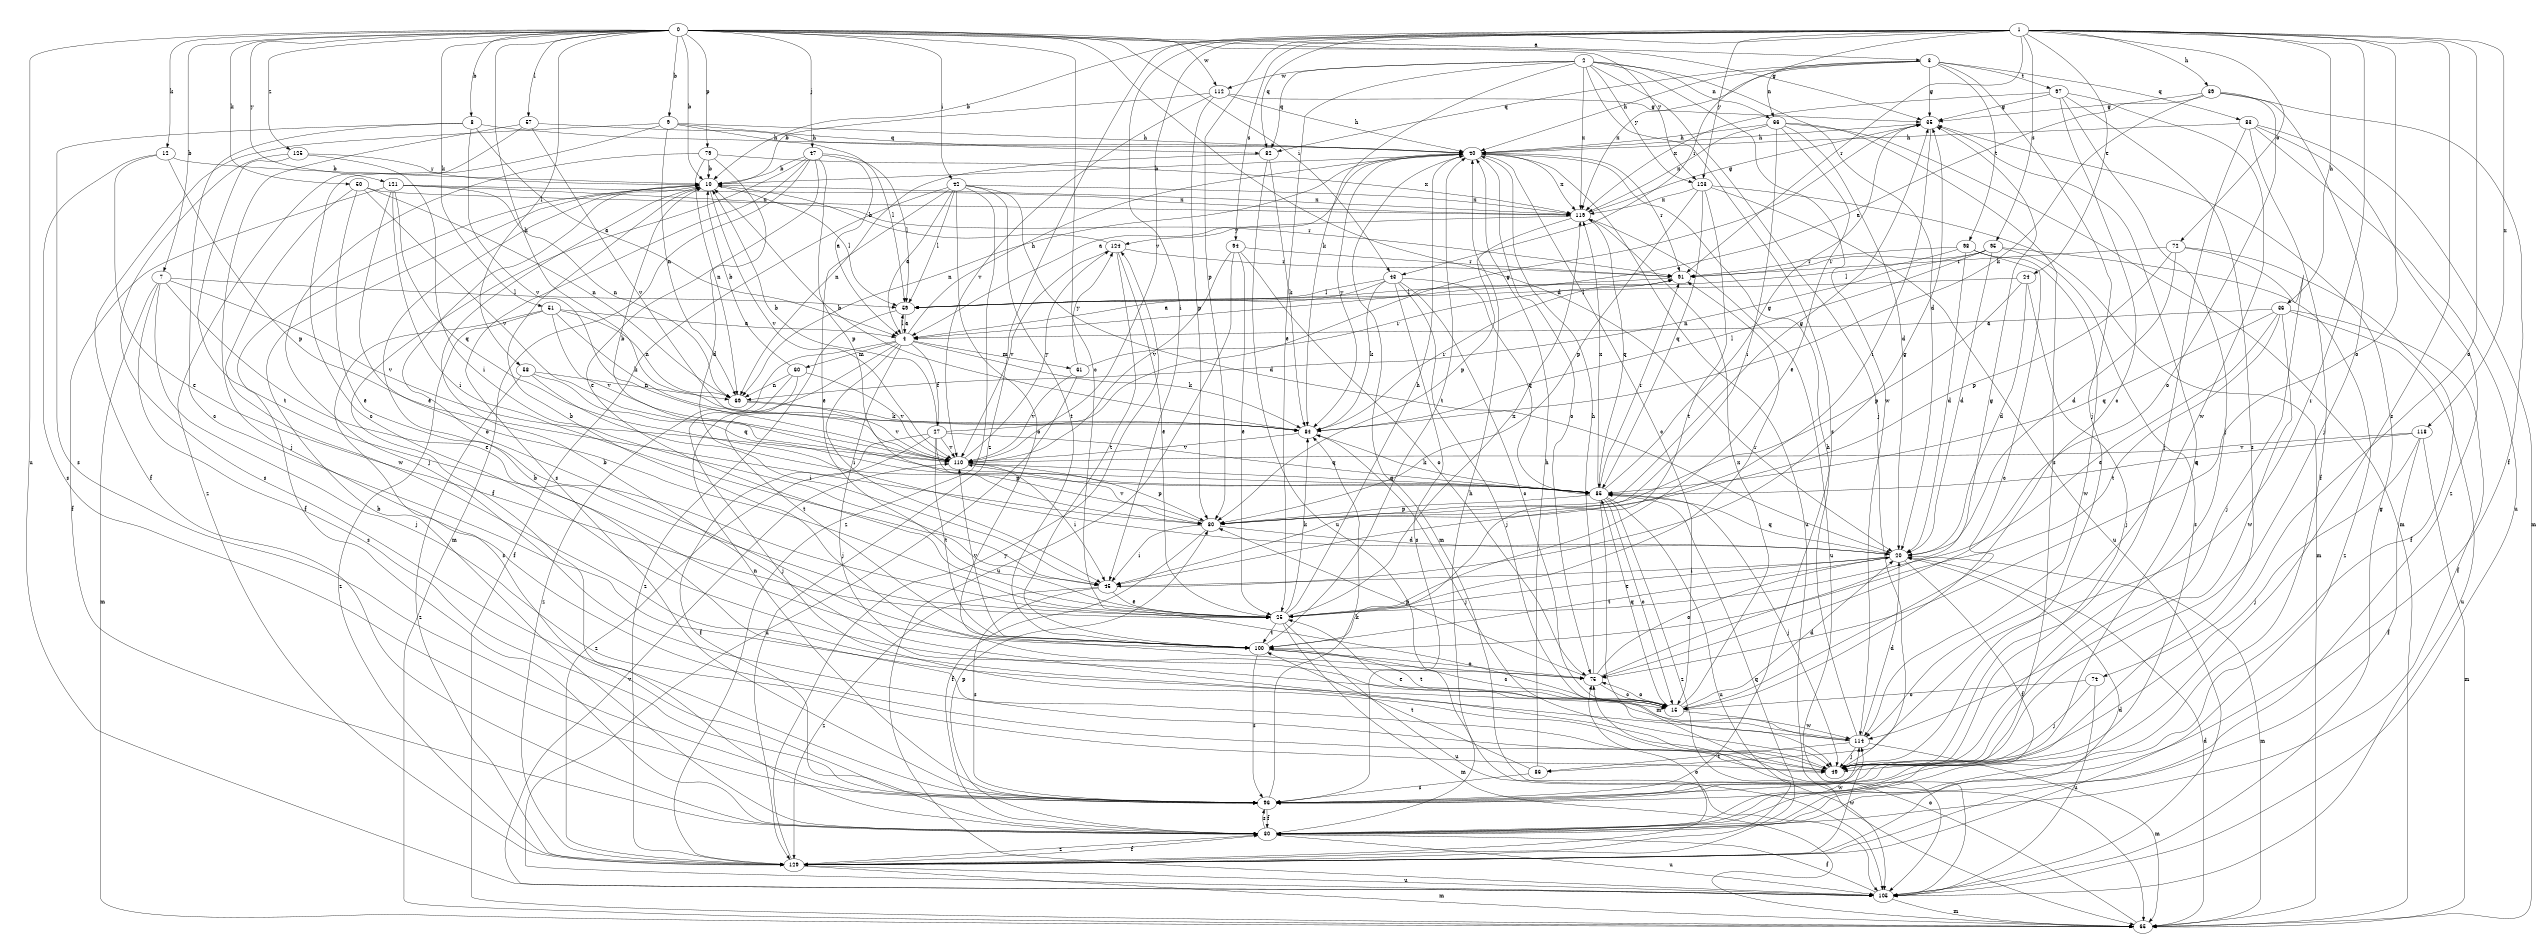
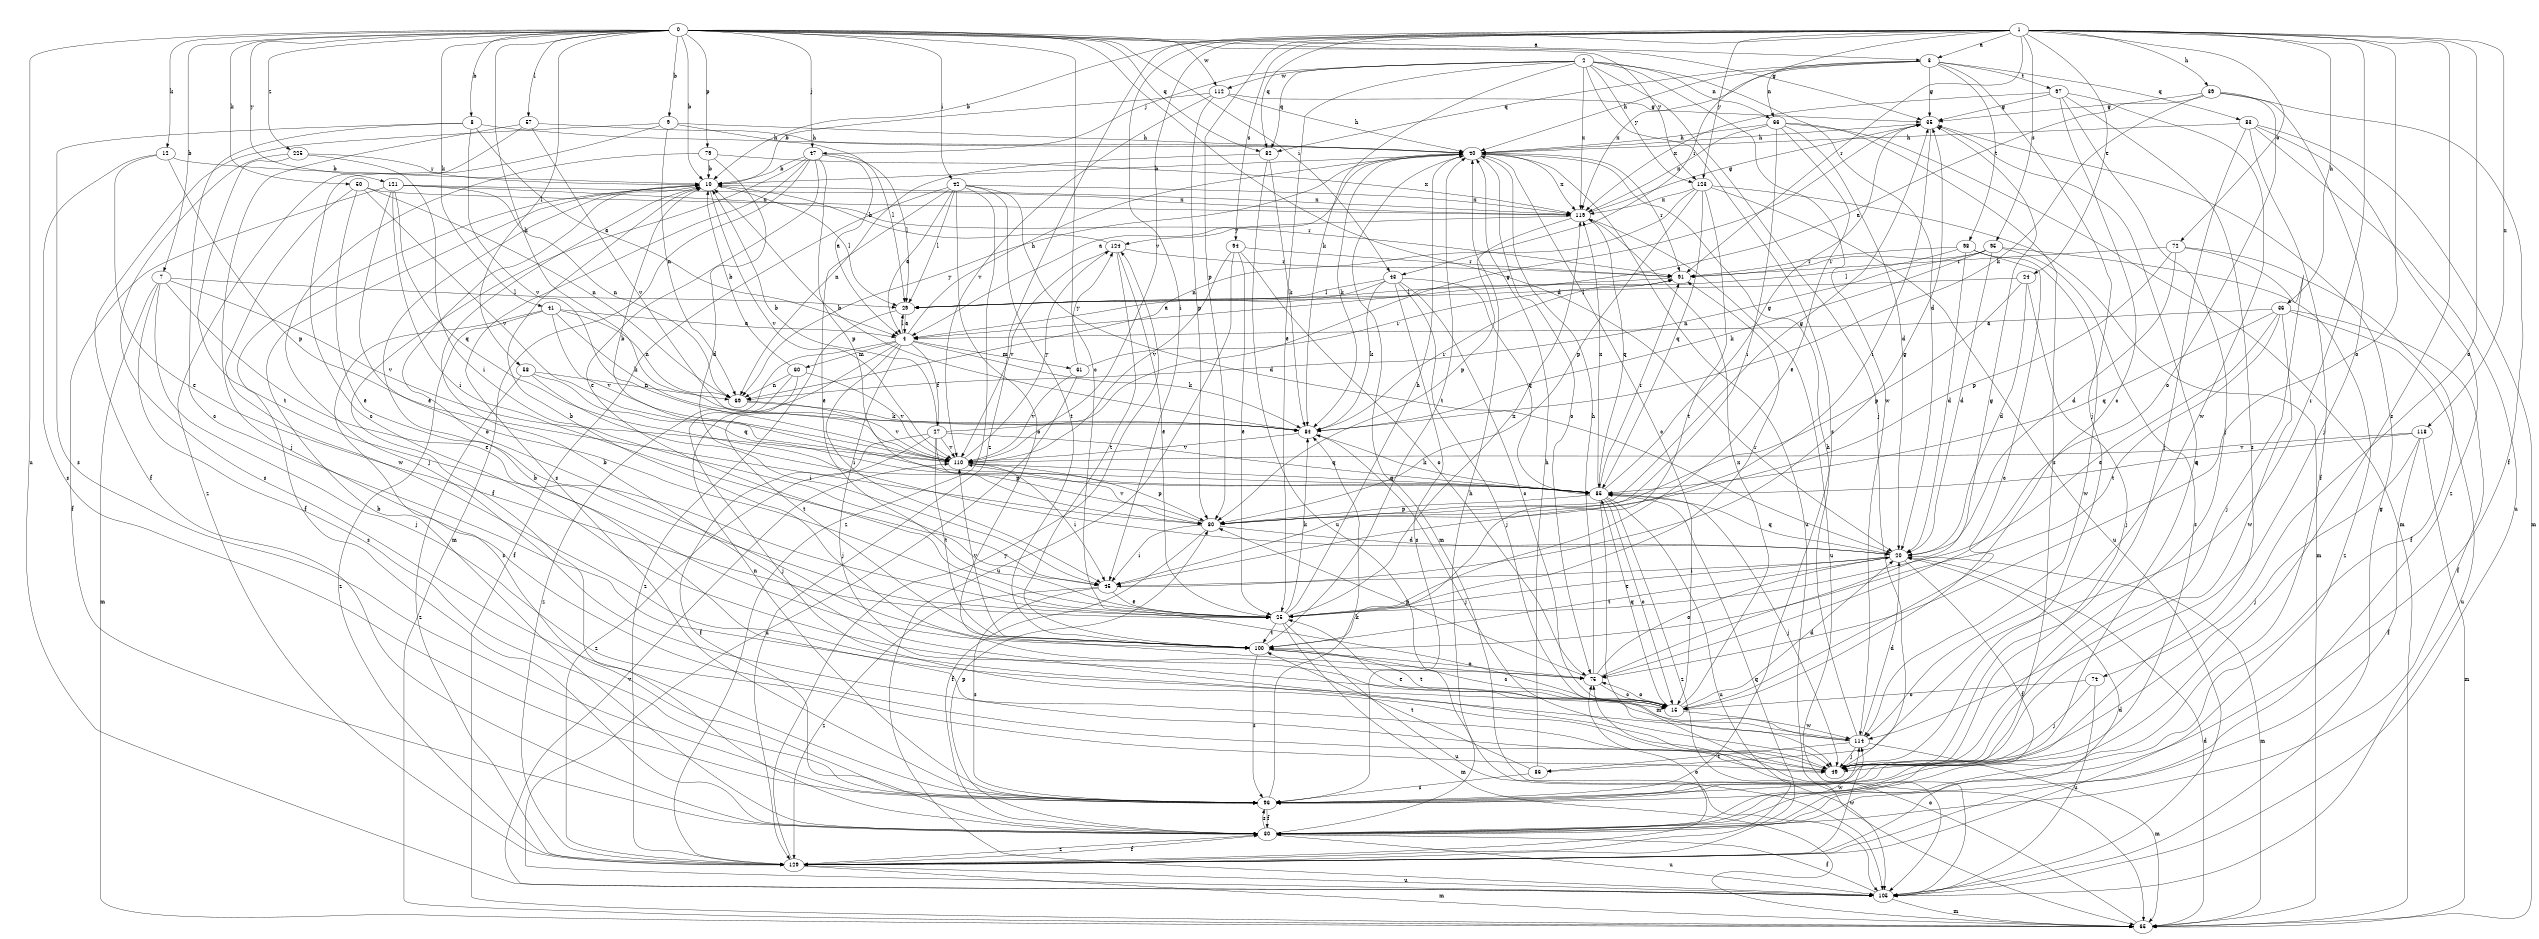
none -> (1976, 45)
none -> (1196, 88)
(894, 141) -> (1111, 46)
(298, 154) -> (298, 154)
(714, 274) -> (1223, 280)
(950, 277) -> (950, 277)
(1342, 293) -> (1342, 293)
(551, 308) -> (551, 308)
(905, 308) -> (905, 308)
(1732, 339) -> (1732, 339)
